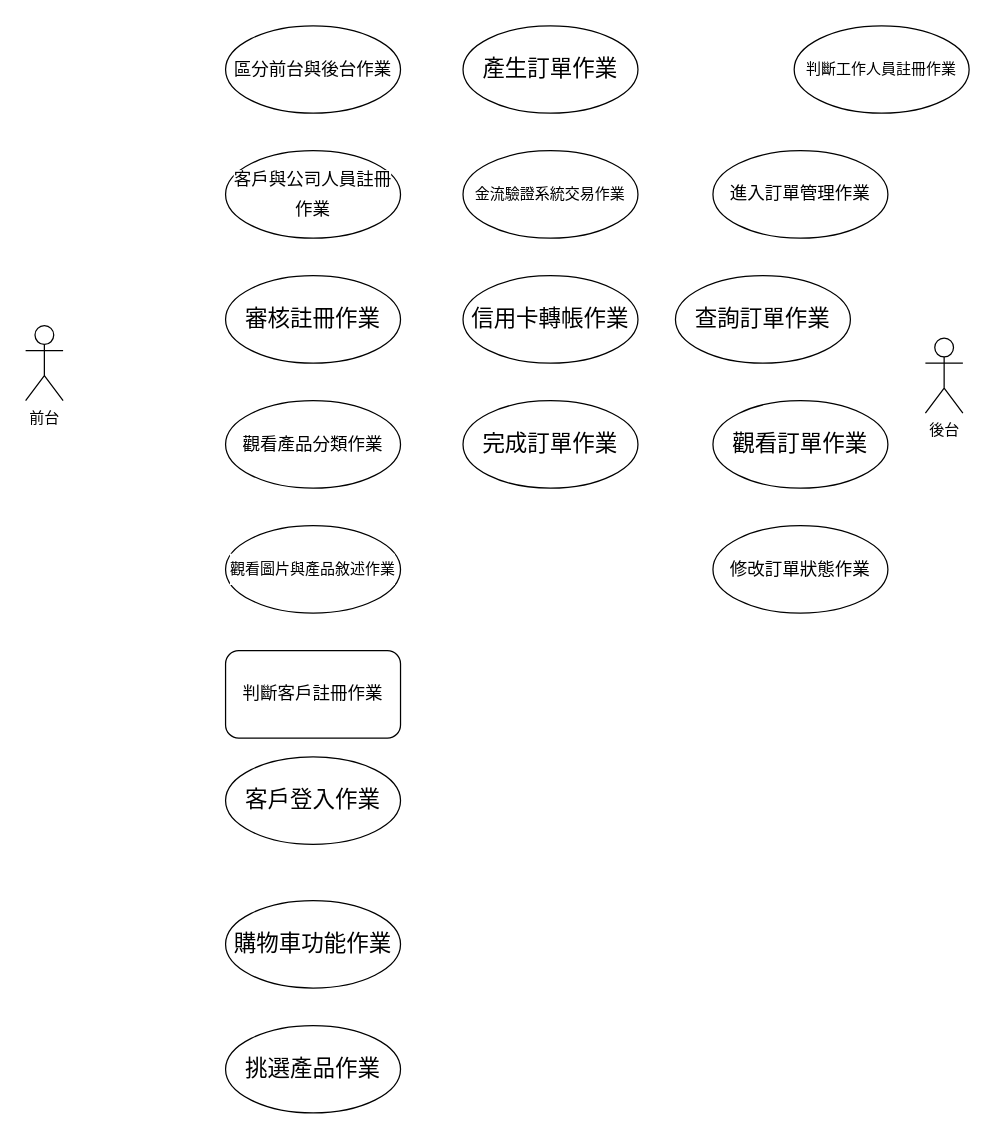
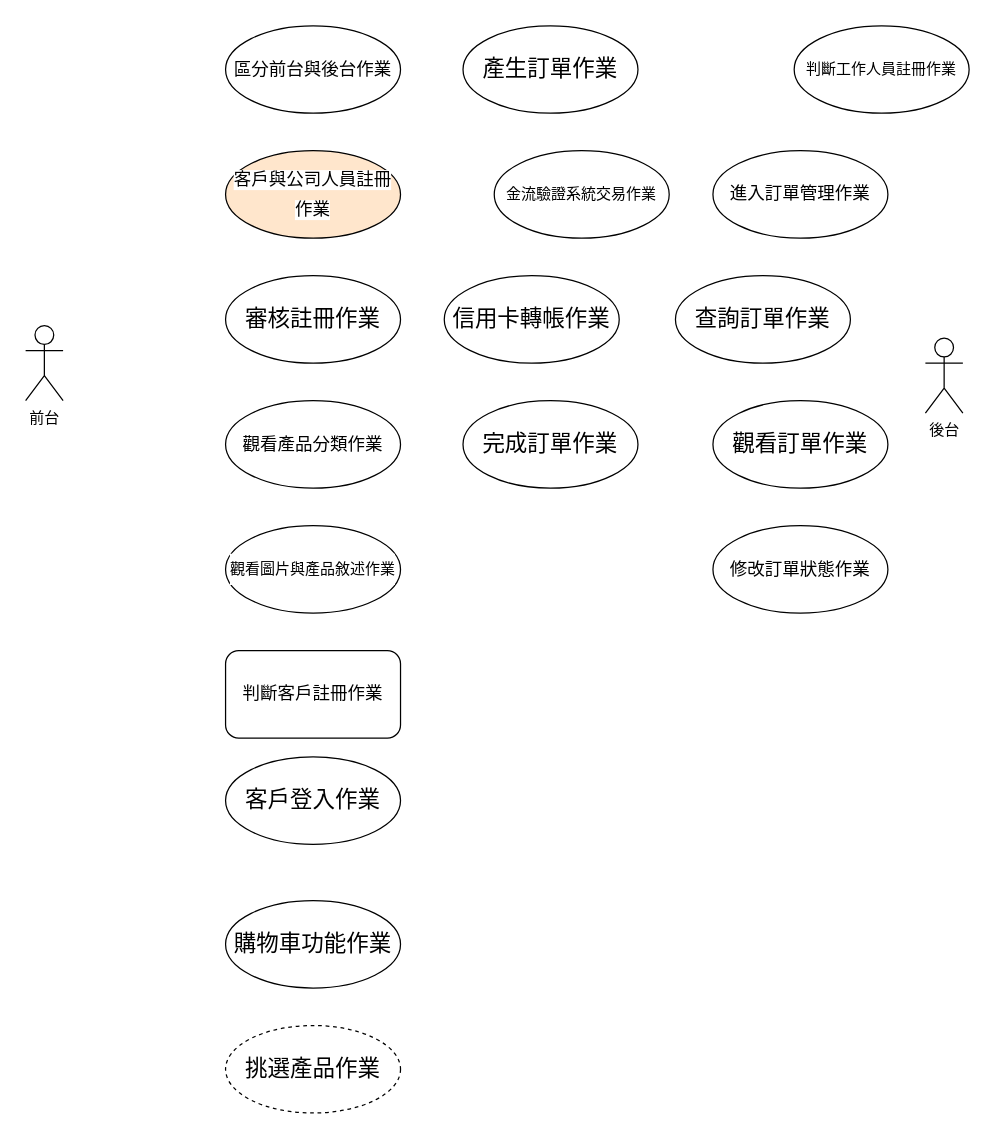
(313, 194) -> (313, 194)
(551, 194) -> (582, 194)
(551, 319) -> (532, 319)
(313, 1069) -> (313, 1069)
